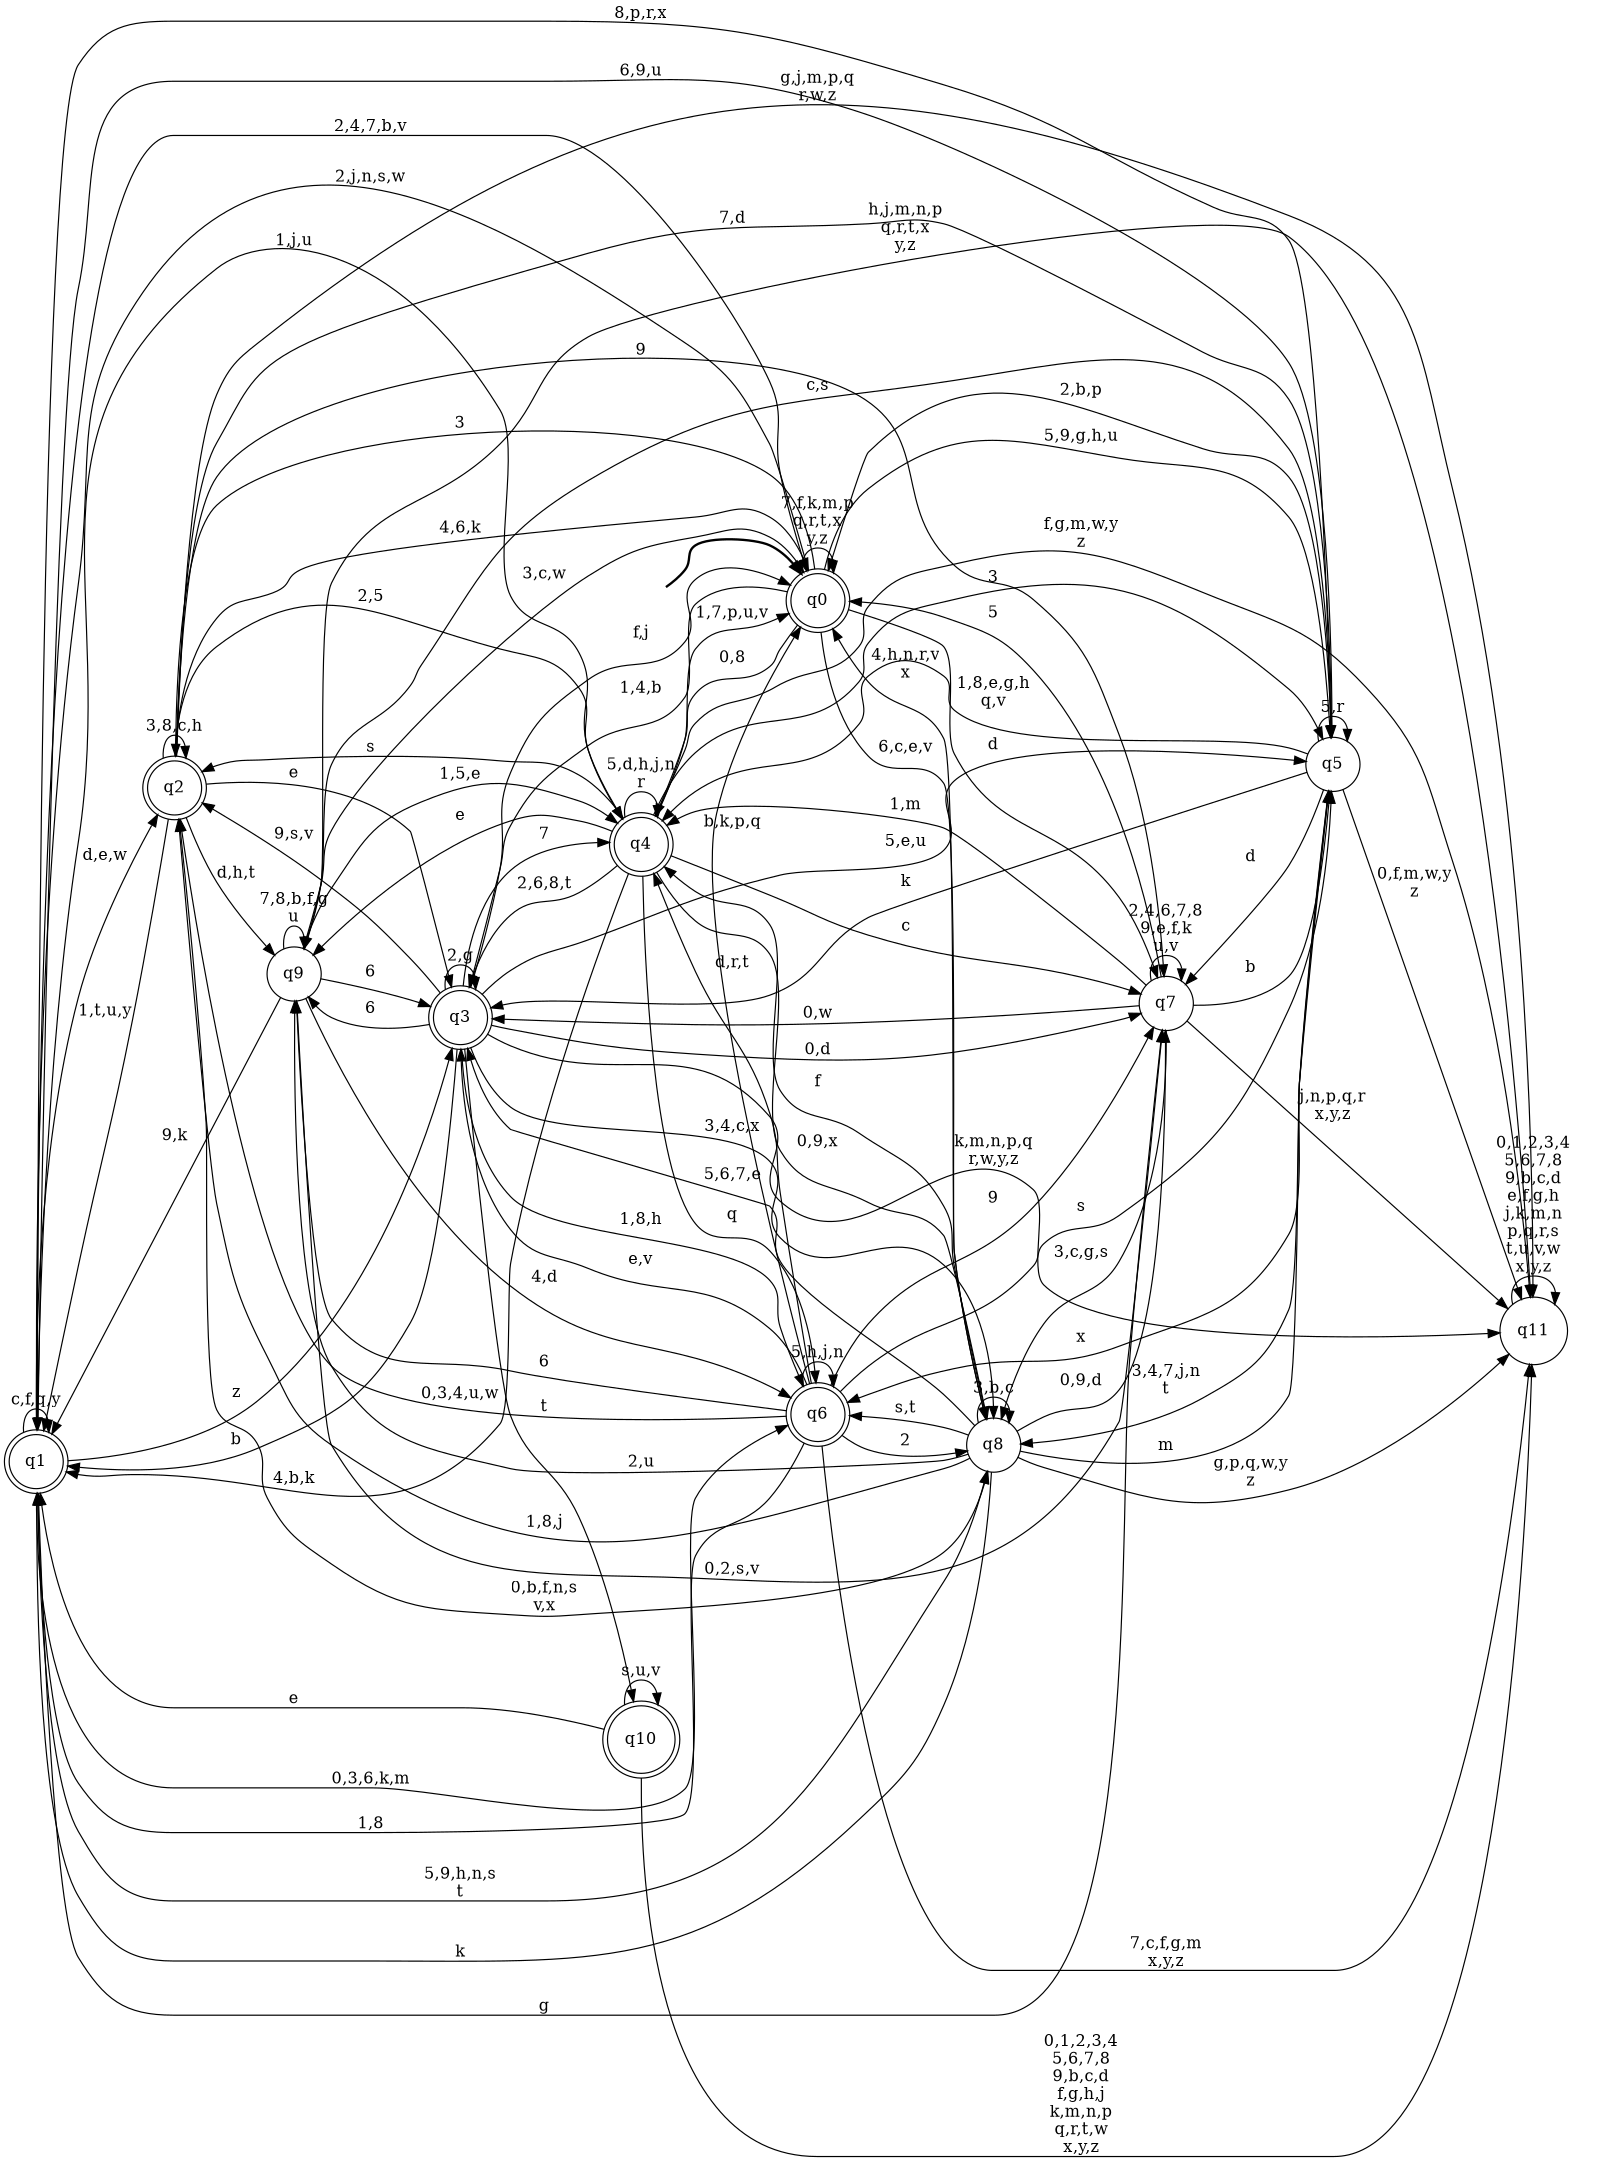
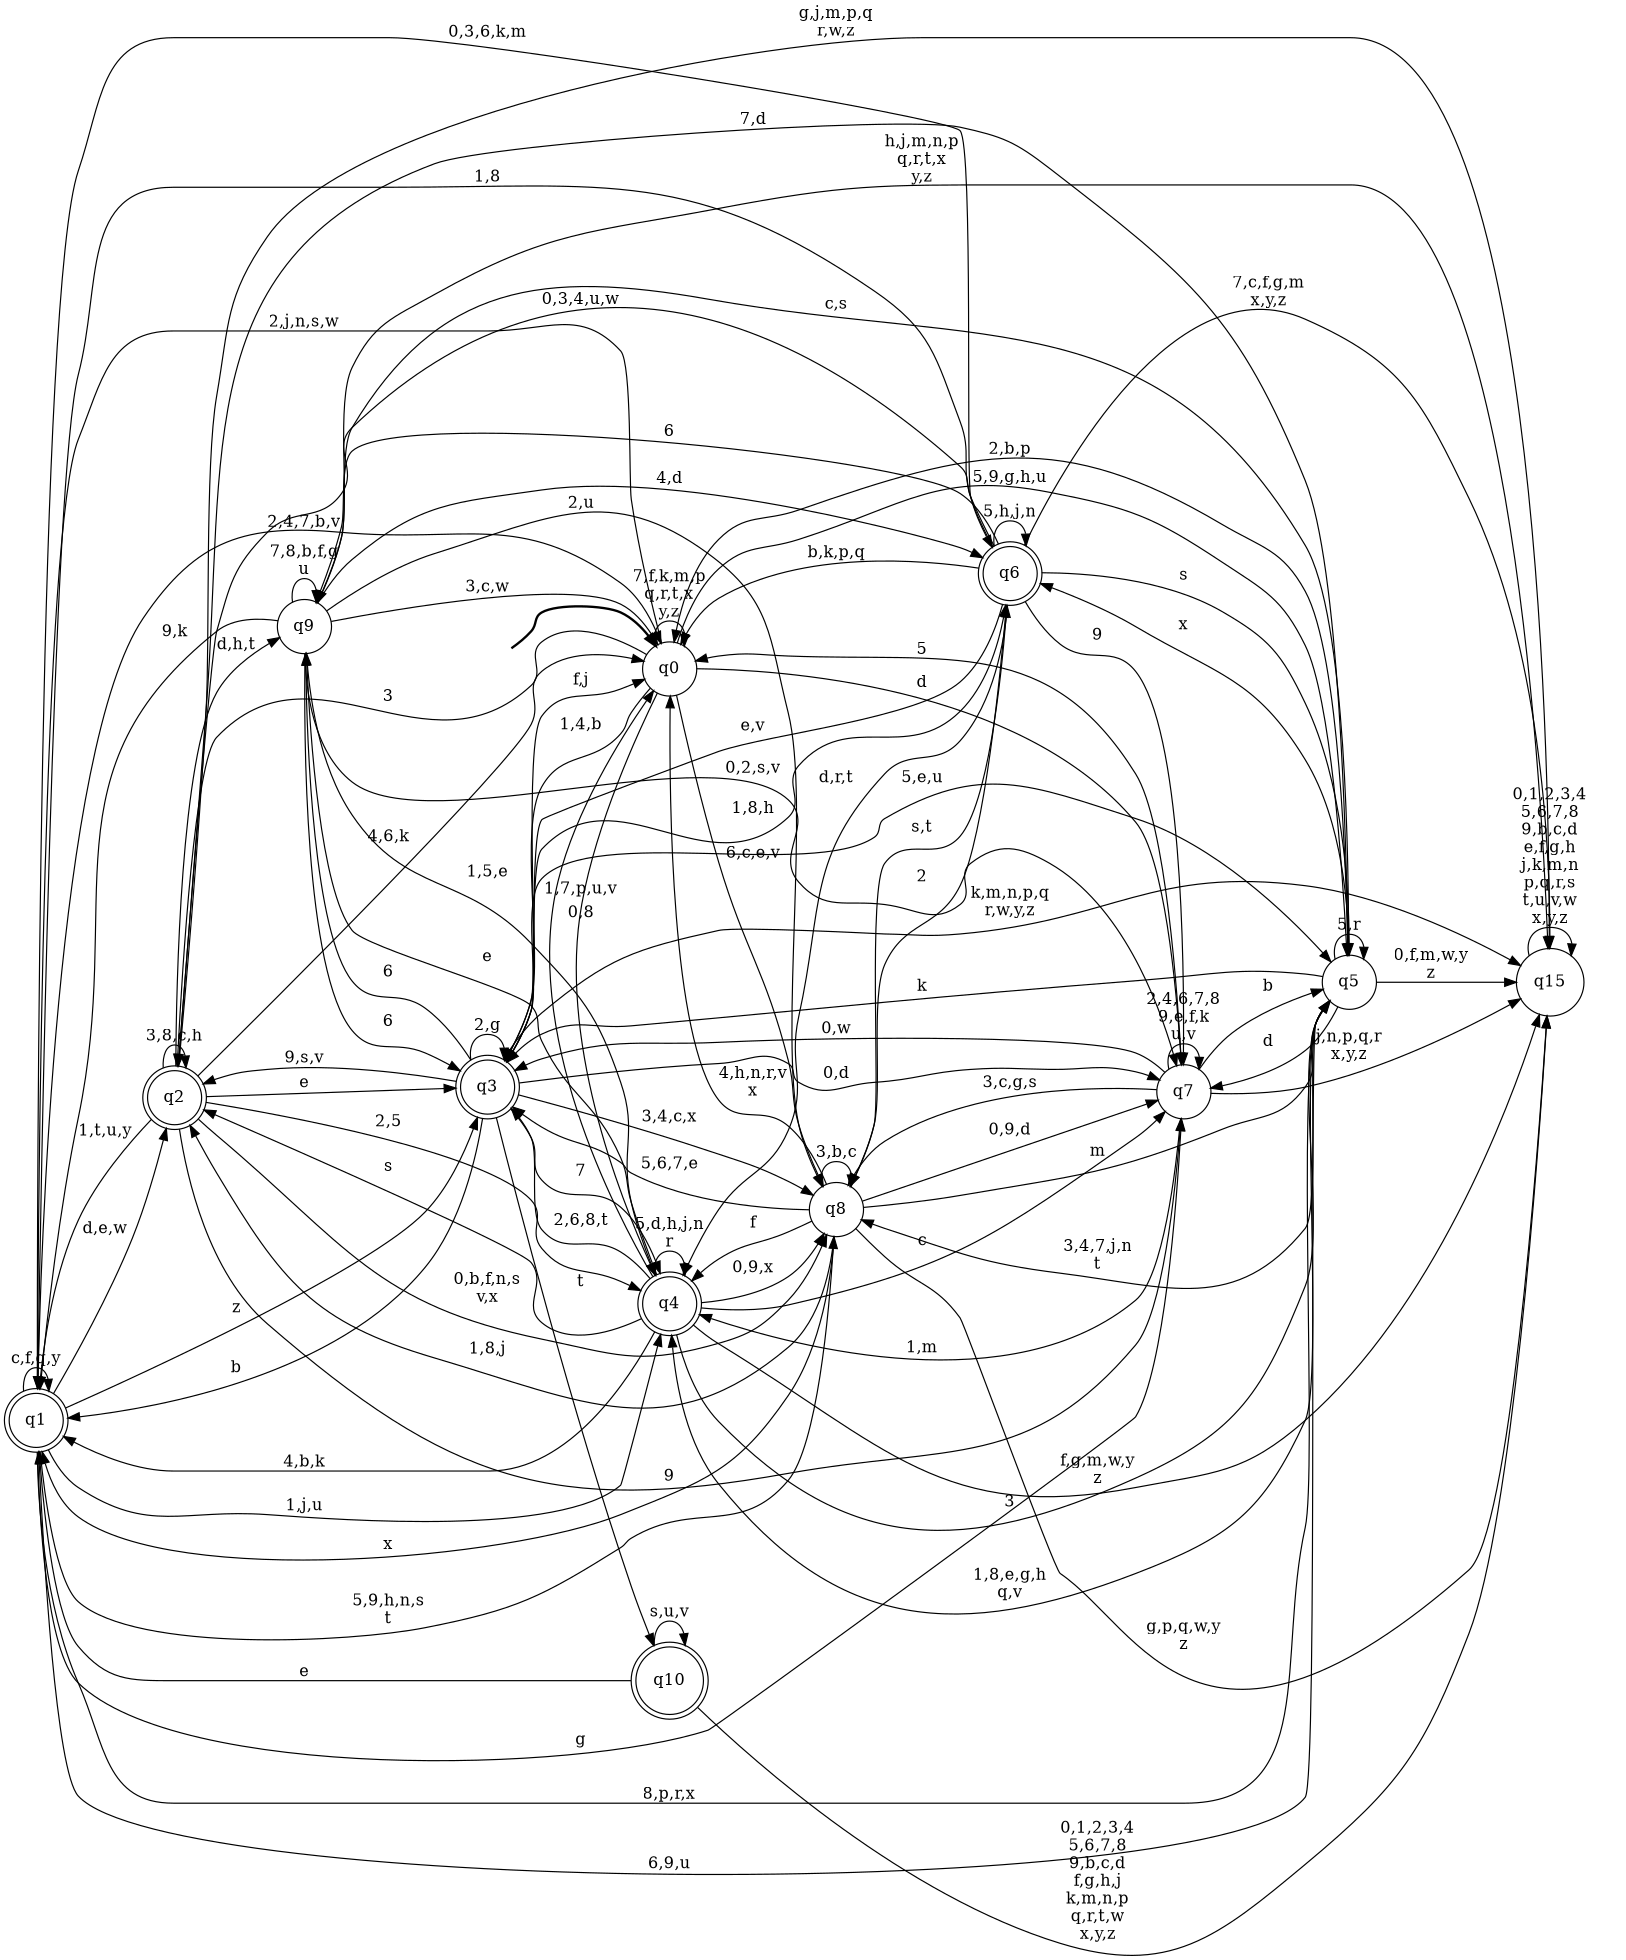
(818, 601) -> (670, 669)
(669, 1158) -> none
(1534, 1331) -> (1550, 982)
(455, 1456) -> (766, 625)
(460, 1952) -> (389, 1545)
